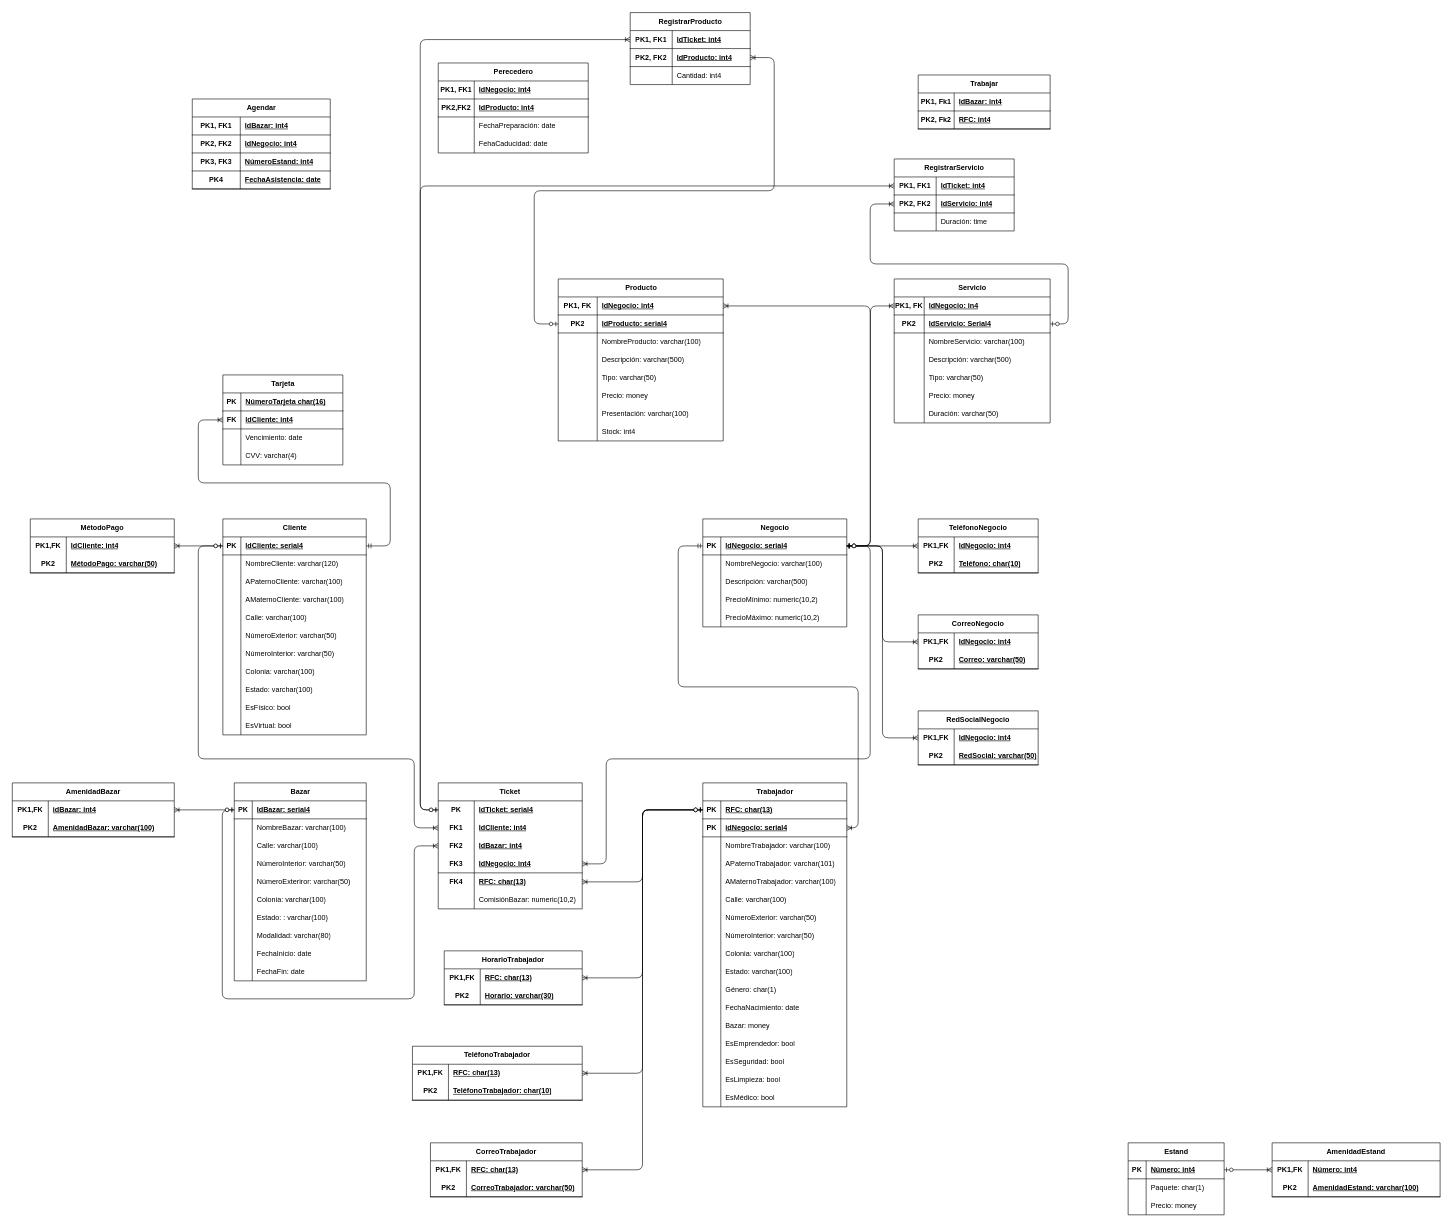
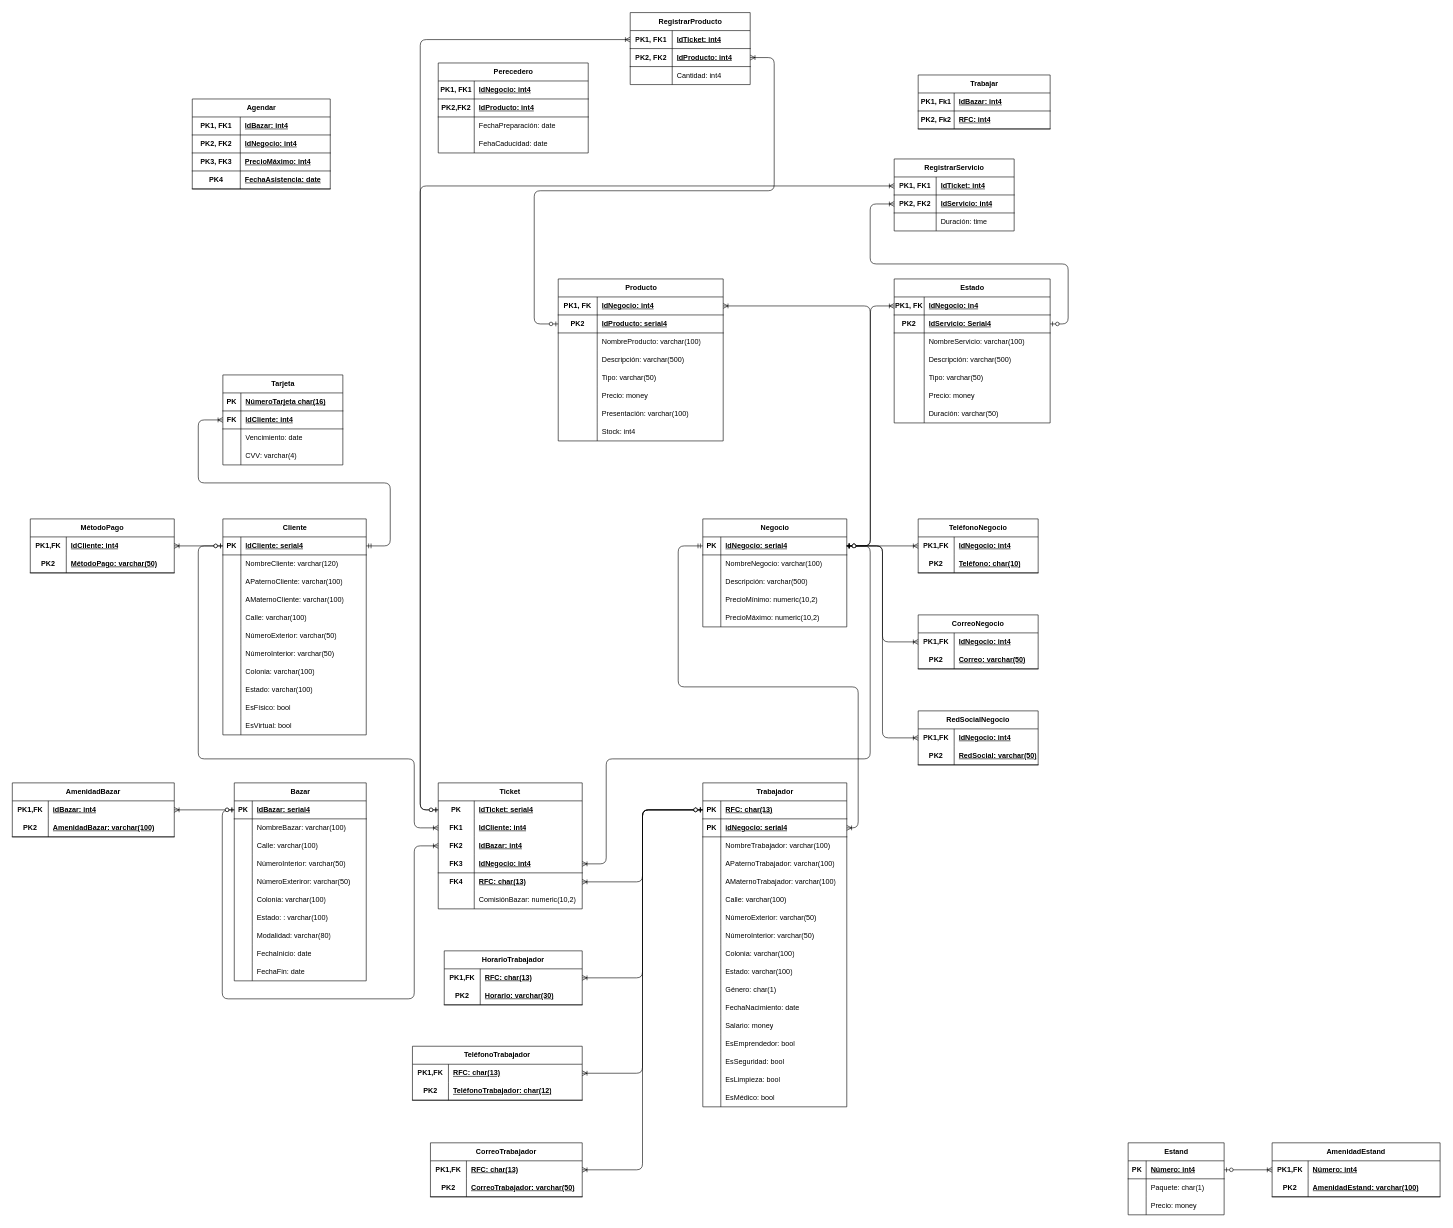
(279, 162) -> (277, 162)
(973, 288) -> (973, 288)
(786, 864) -> (786, 864)
(748, 1026) -> (750, 1026)
(507, 1091) -> (507, 1091)
